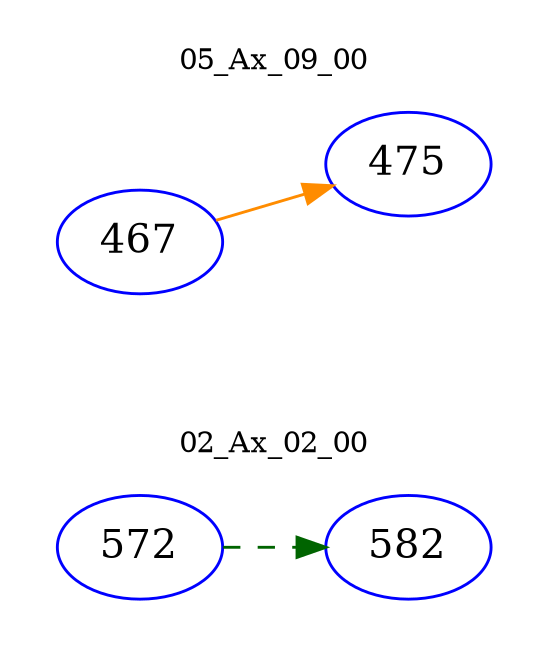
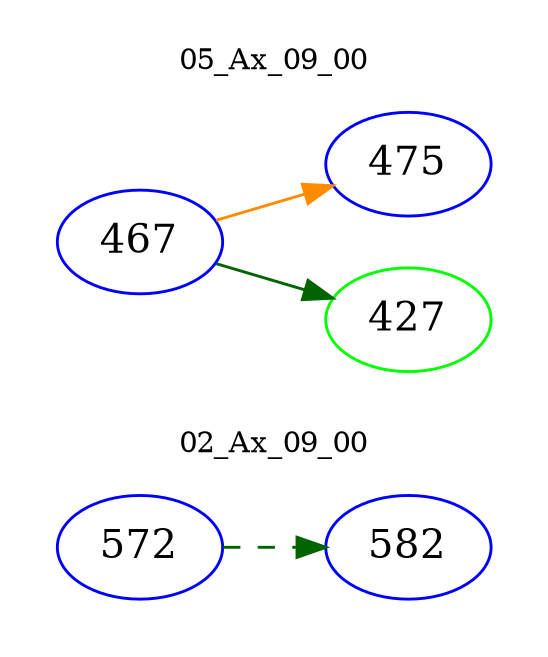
none -> (408, 320)
(274, 445) -> (274, 445)
